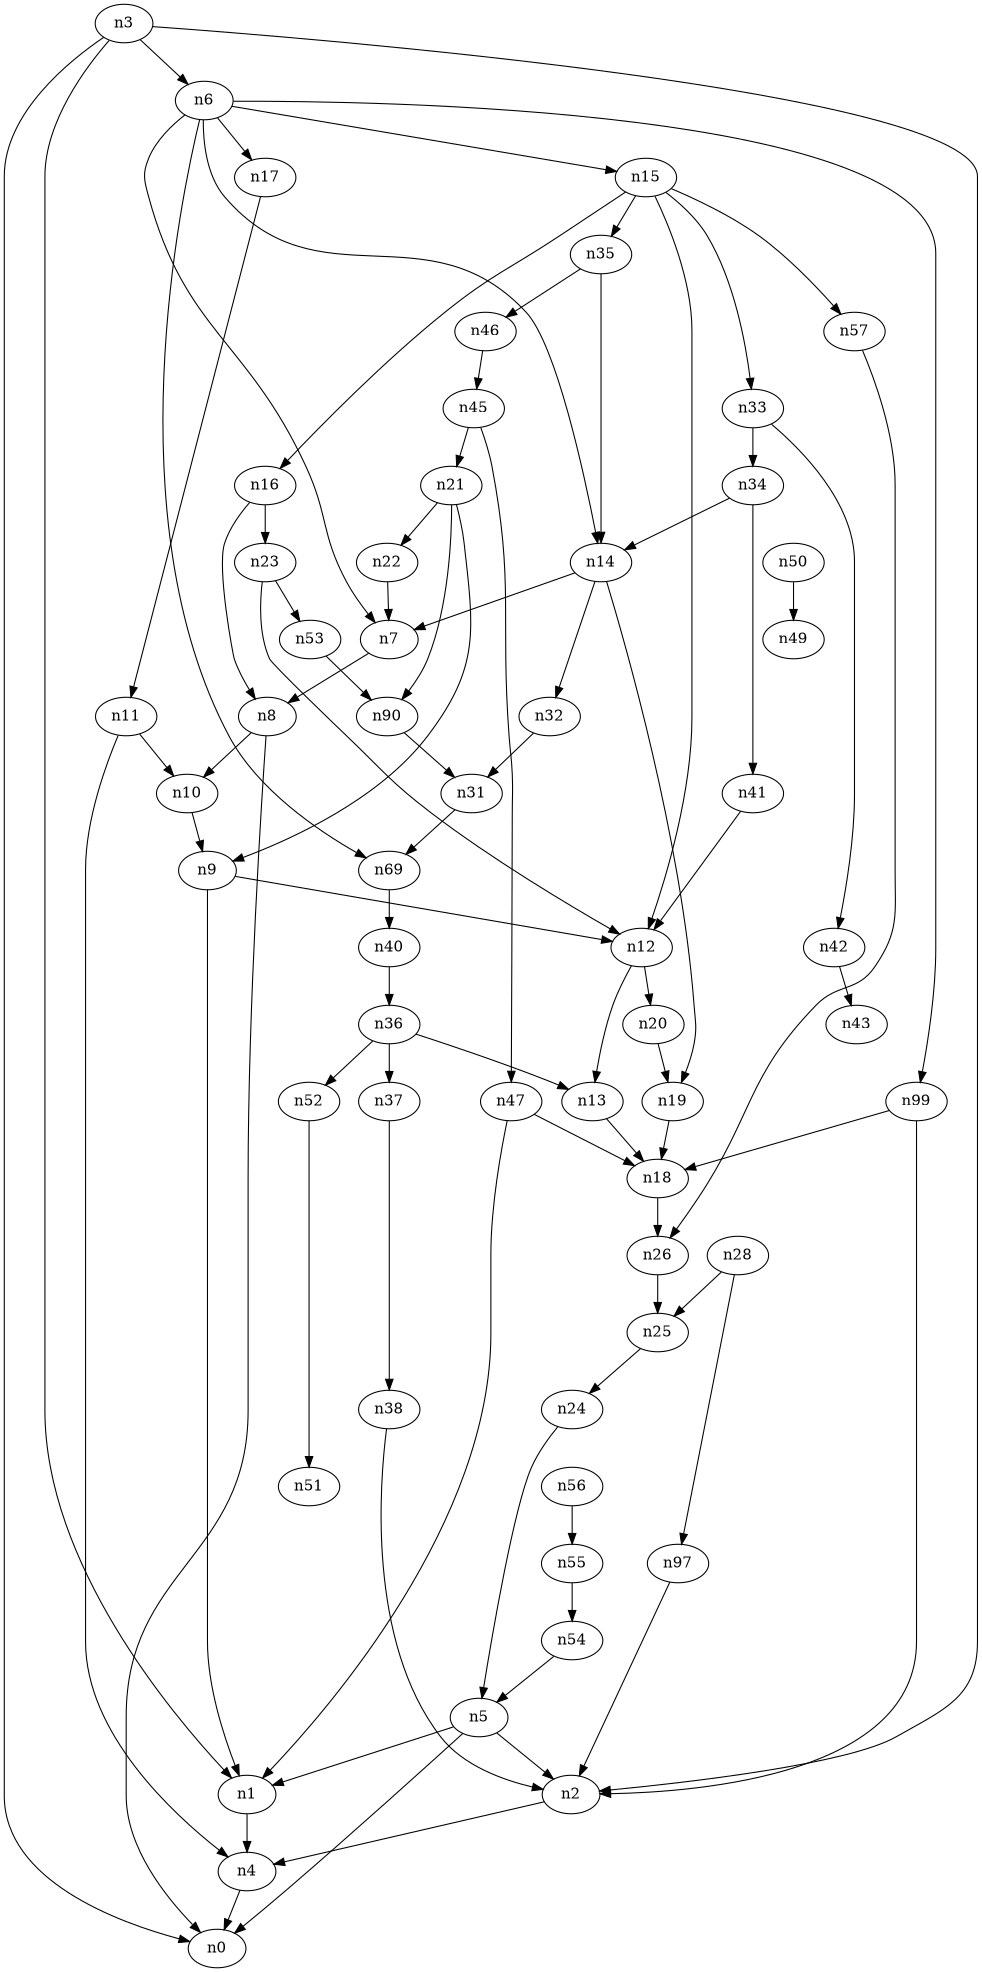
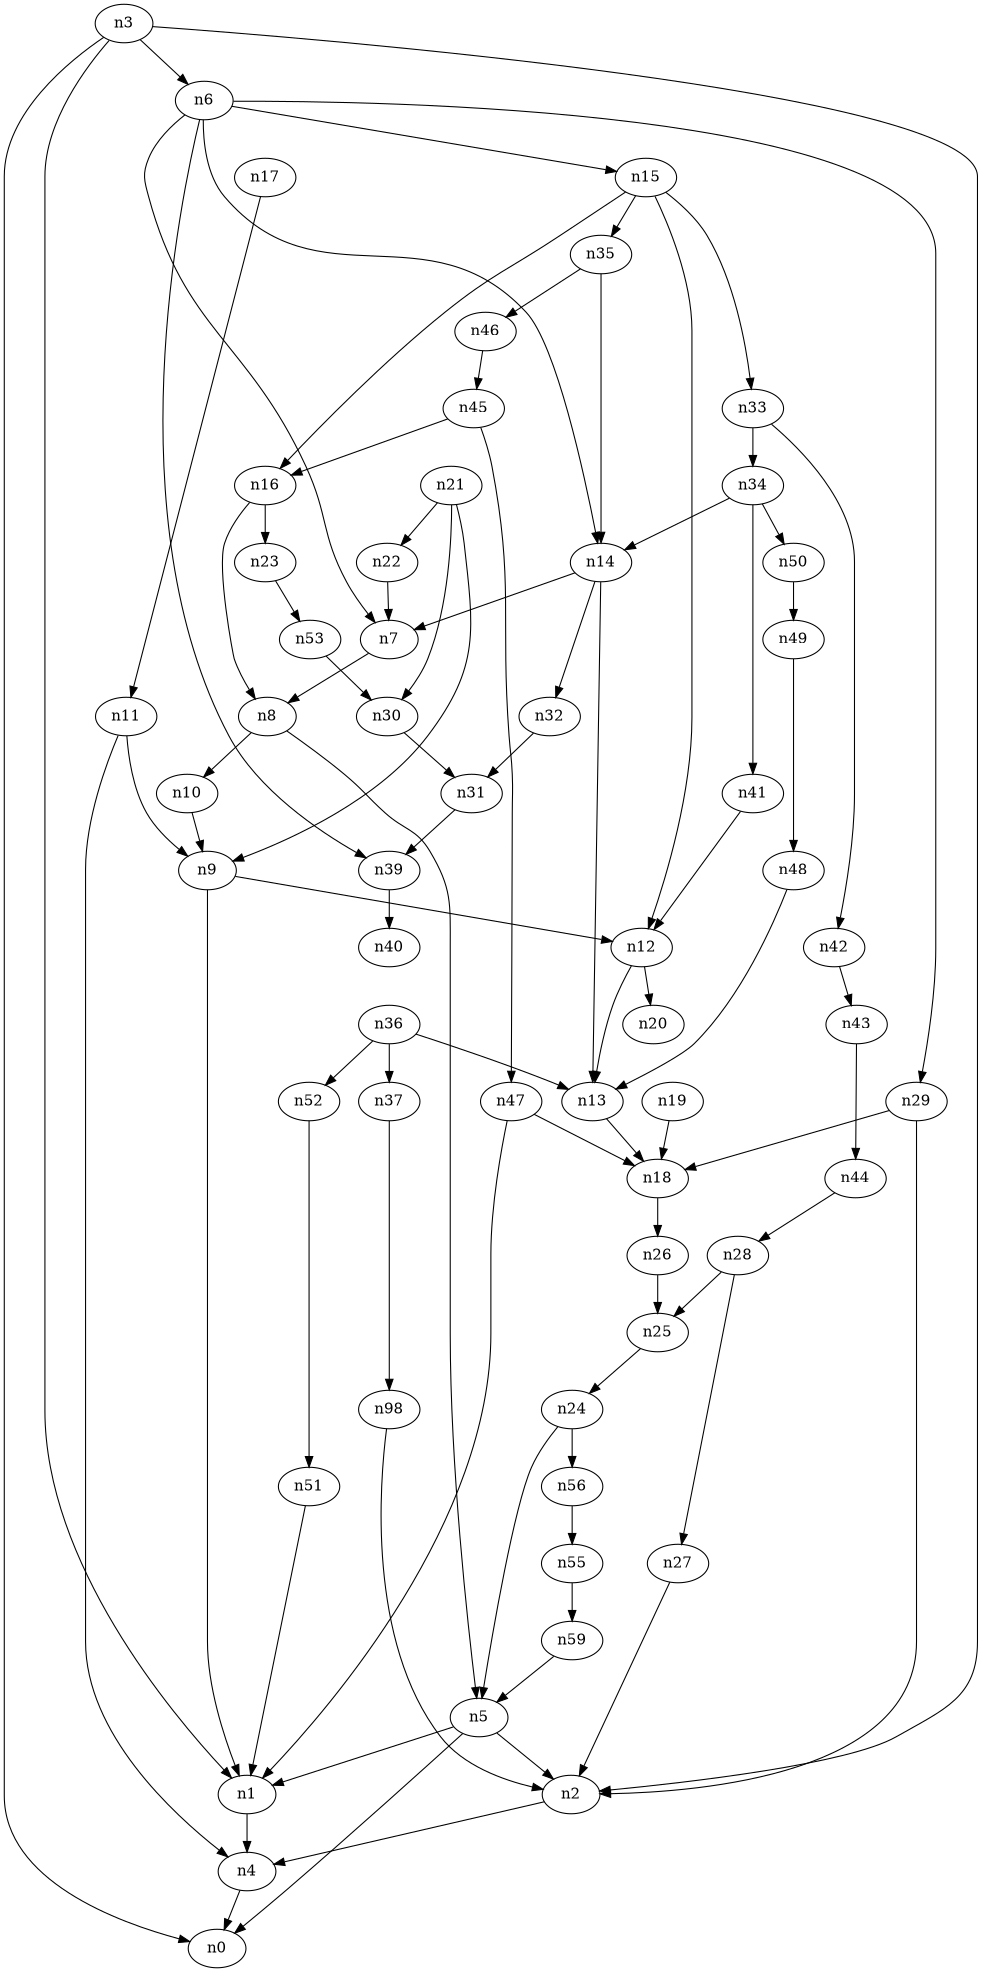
(231, 135) -> none
(854, 332) -> none
(464, 442) -> (375, 445)
none -> (771, 519)
(387, 717) -> (387, 717)
(153, 751) -> (140, 799)
(397, 785) -> none
(668, 825) -> (597, 827)
(389, 871) -> (389, 871)
none -> (794, 871)
(389, 981) -> none
(662, 1058) -> none
(917, 1102) -> (917, 1102)
none -> (856, 1179)
(248, 1355) -> (450, 1174)
(389, 1410) -> (389, 1410)
none -> (572, 1443)
(678, 1564) -> (678, 1564)
none -> (279, 1635)
(572, 1641) -> (572, 1641)
